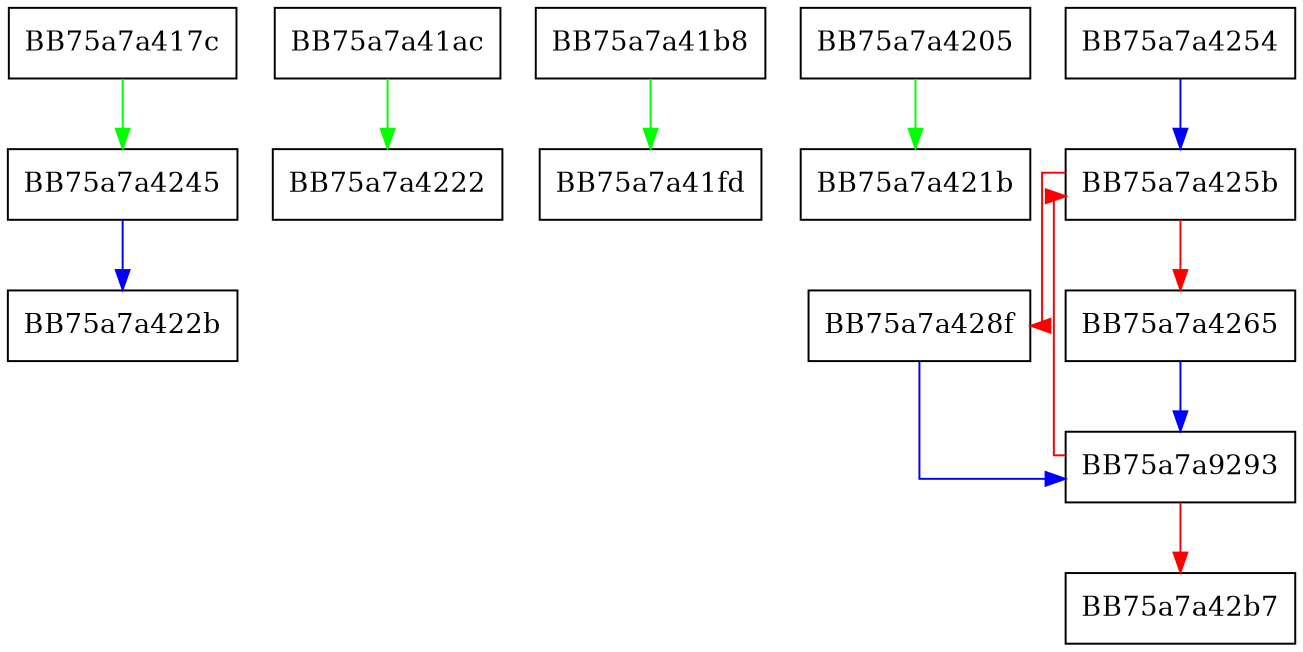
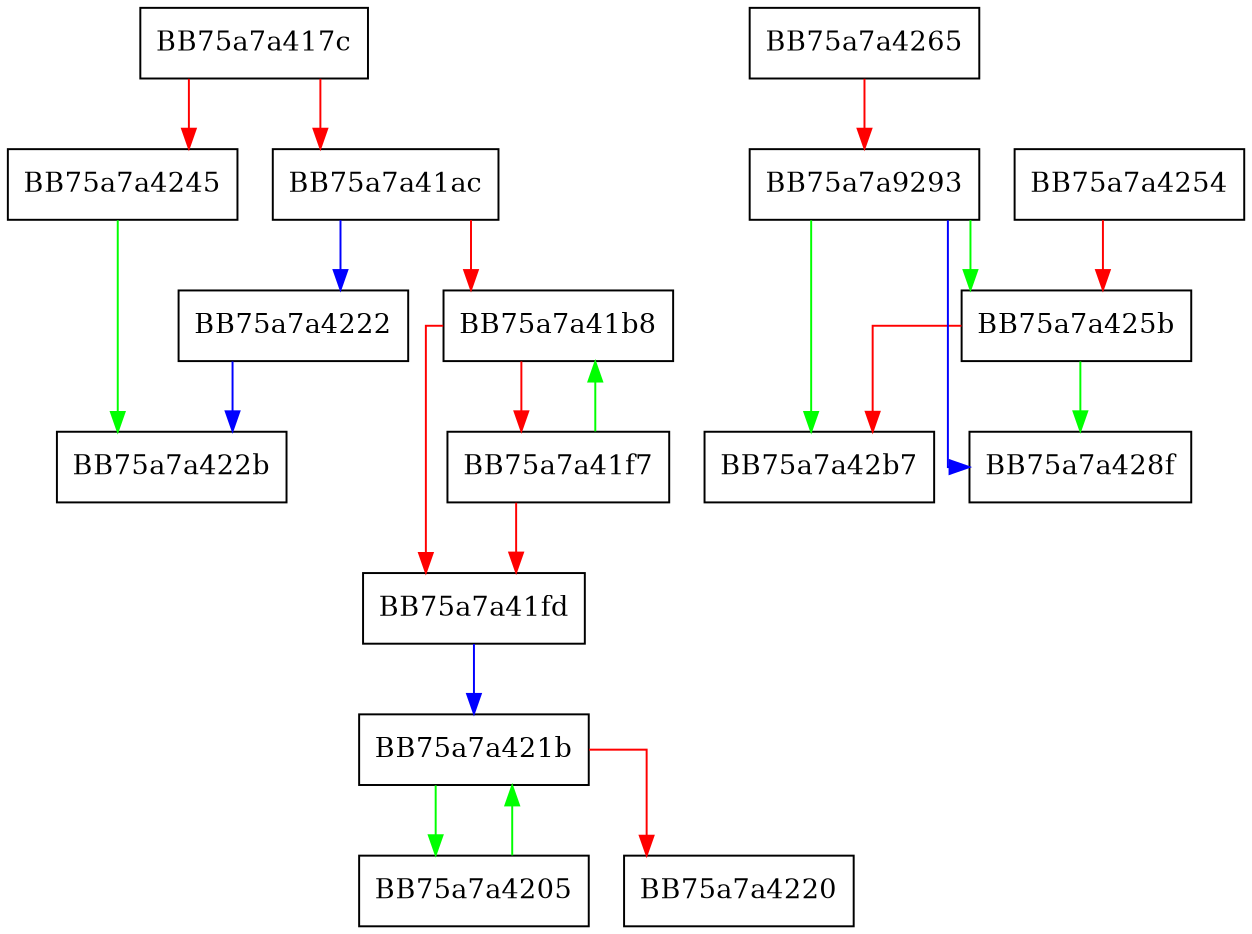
(123, 104) -> (189, 104)
none -> (320, 104)
(388, 104) -> (340, 245)
(651, 104) -> (426, 431)
(1180, 104) -> (1103, 245)
(1042, 238) -> (1080, 386)
(123, 245) -> (118, 316)
none -> (471, 245)
(1180, 245) -> (874, 326)
(1054, 331) -> (970, 245)
none -> (233, 386)
(1180, 386) -> (864, 104)
none -> (558, 467)
(924, 479) -> (948, 345)
(1180, 528) -> (811, 316)
none -> (474, 669)
none -> (436, 810)
none -> (739, 891)
